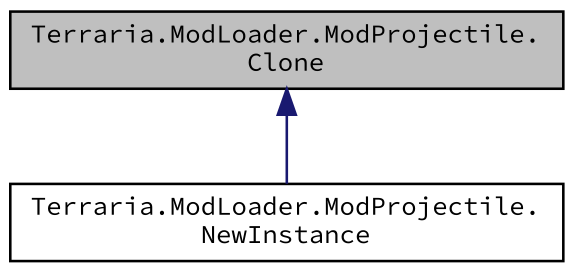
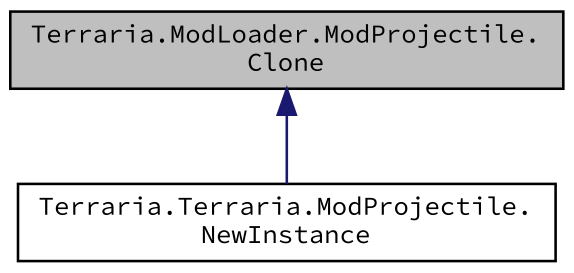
(287, 222) -> (287, 222)
